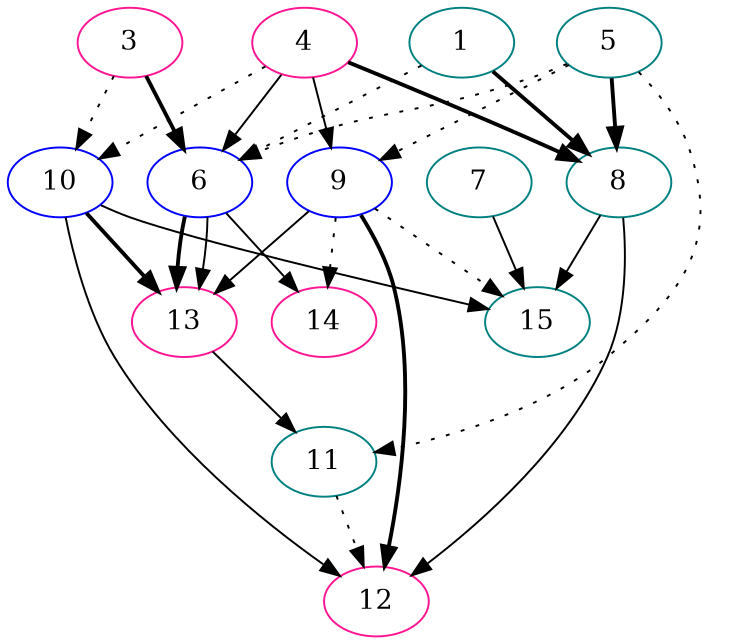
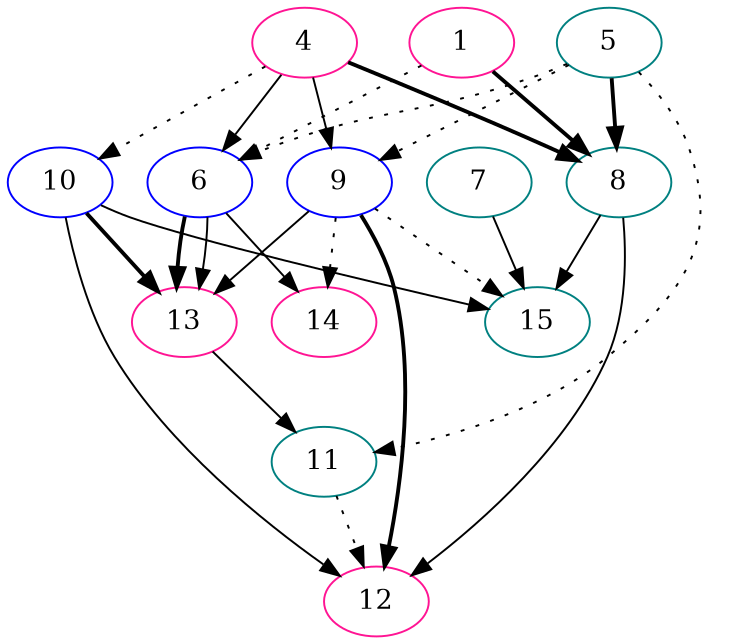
(130, 43) -> none
(462, 43) -> (462, 43)
